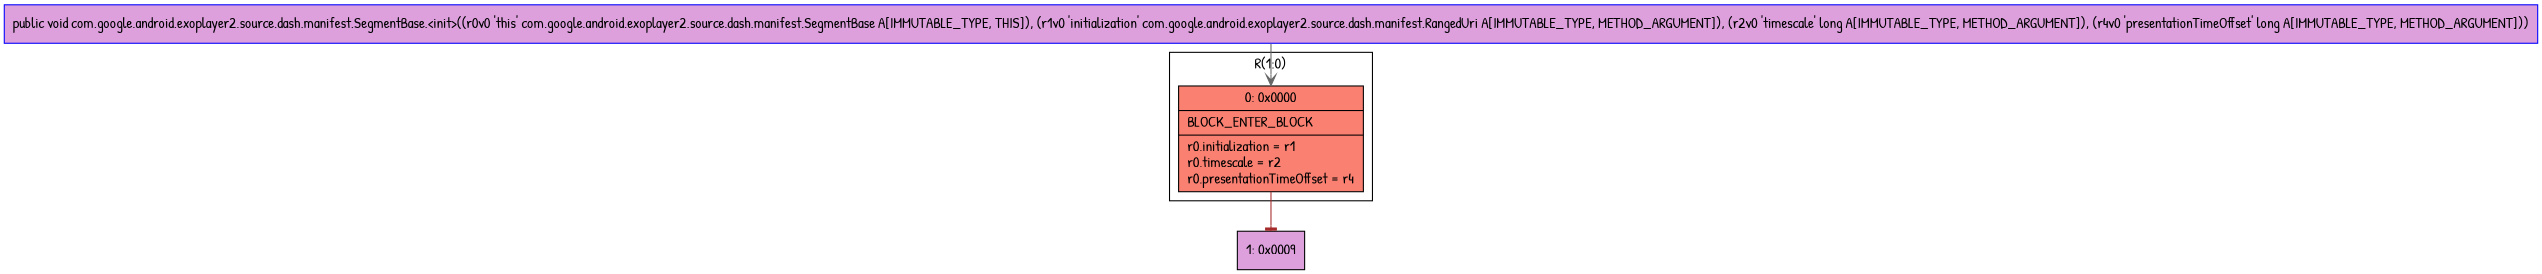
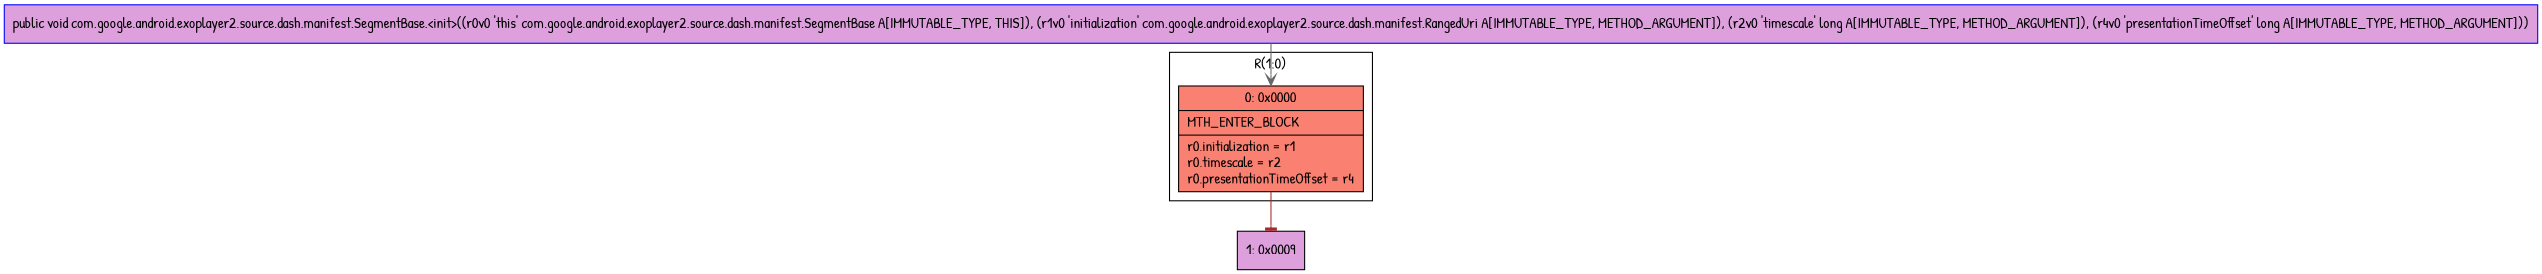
(1250, 122) -> (1244, 122)
